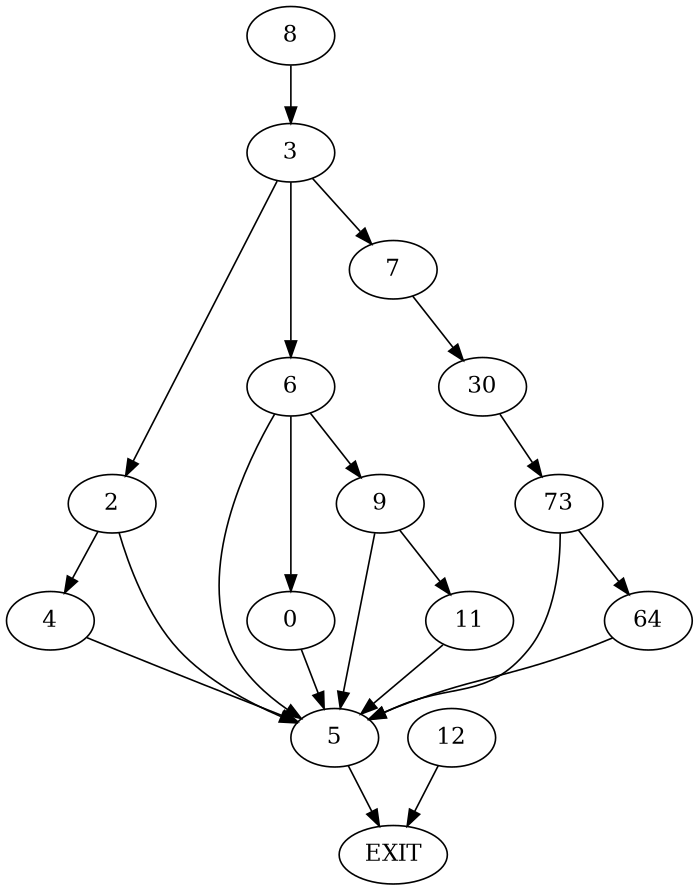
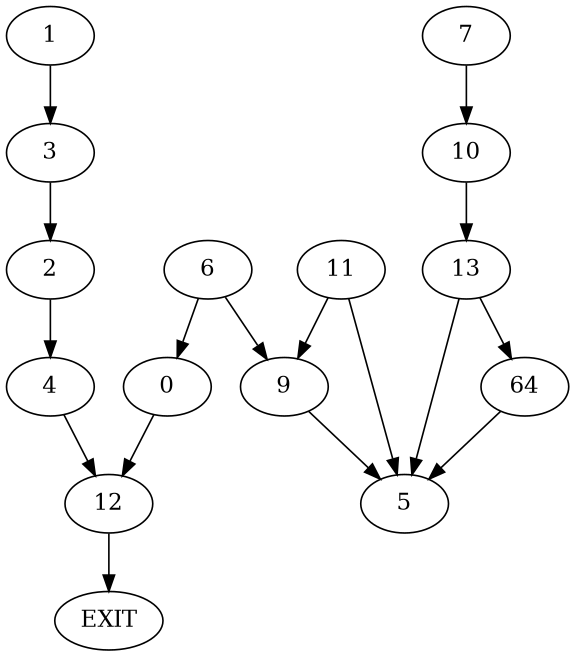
(291, 36) -> (50, 36)
(336, 205) -> none
(291, 261) -> none
(483, 387) -> (466, 153)
(559, 504) -> (466, 270)
(420, 556) -> (317, 321)
(220, 568) -> none
(176, 646) -> none
(310, 671) -> (142, 438)
(185, 677) -> (76, 438)
(360, 789) -> none
